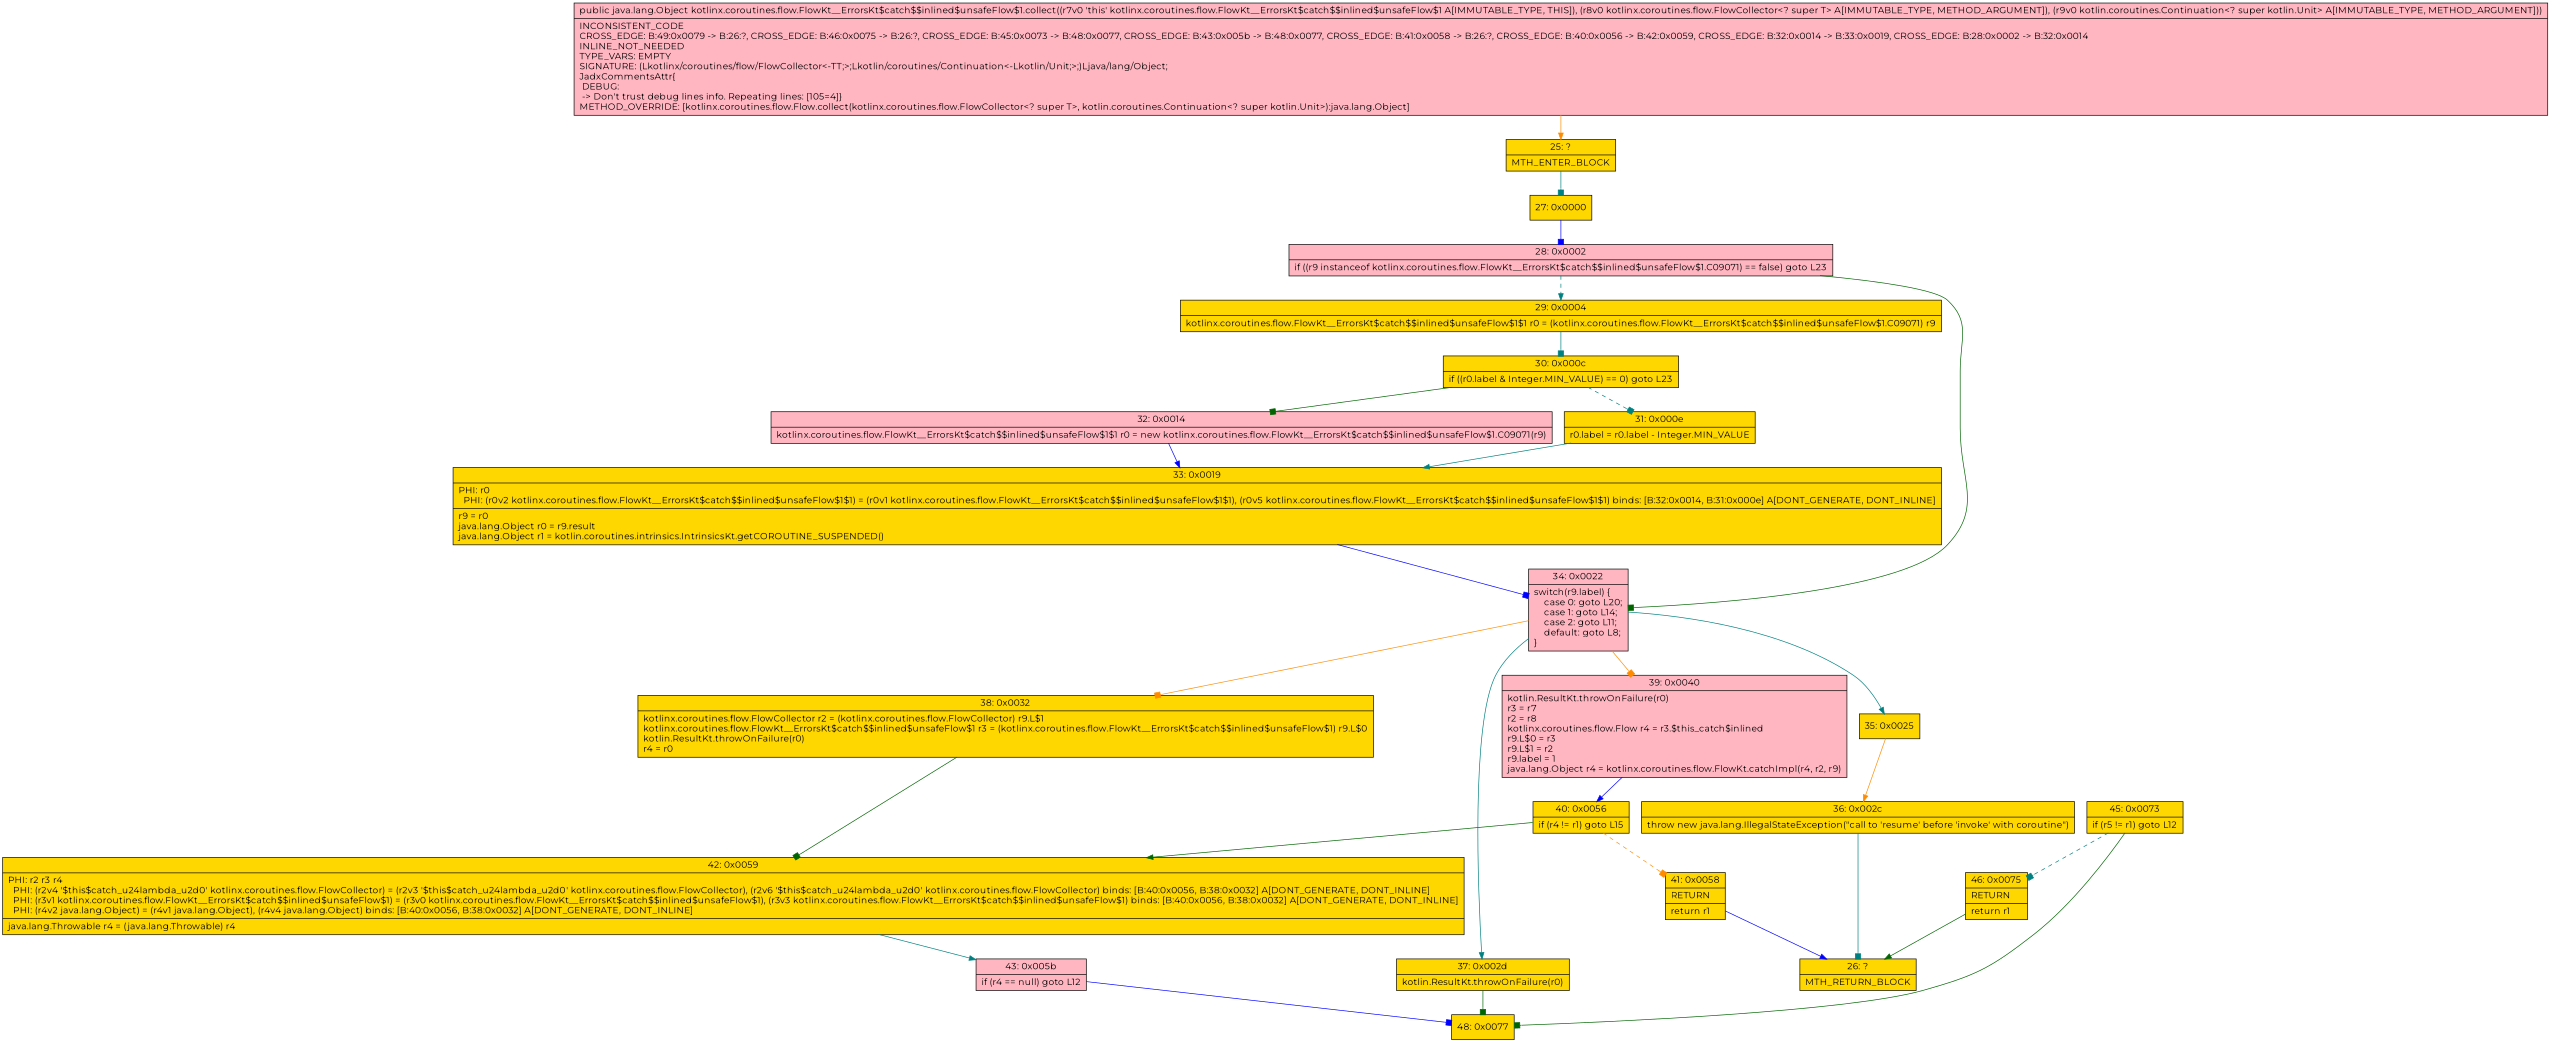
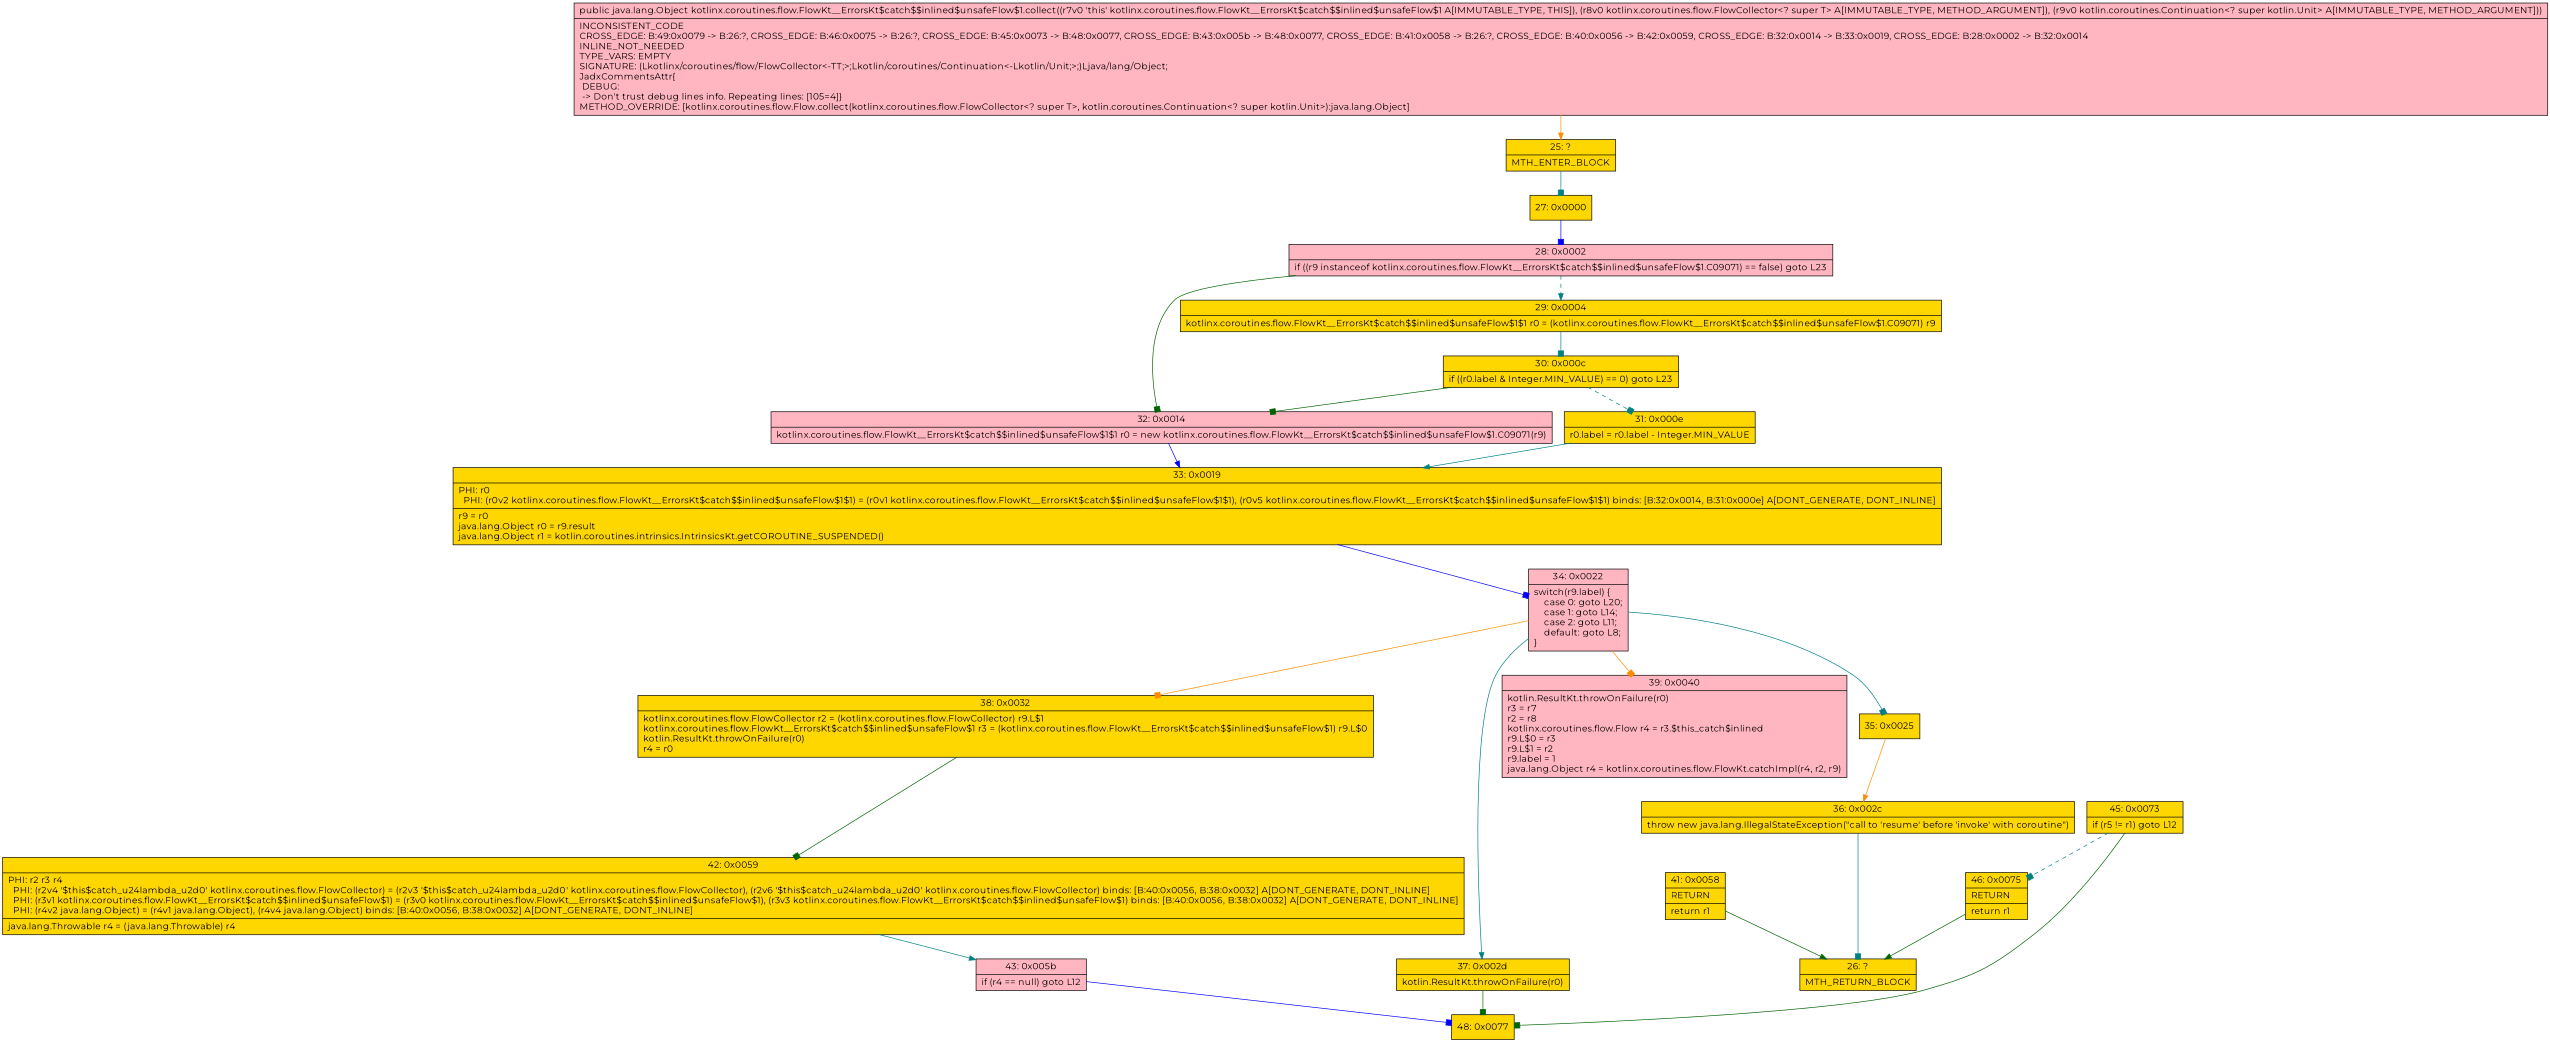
(1964, 518) -> (1180, 296)
(1766, 636) -> (1766, 636)
(1581, 817) -> none
(1773, 934) -> (1773, 934)
